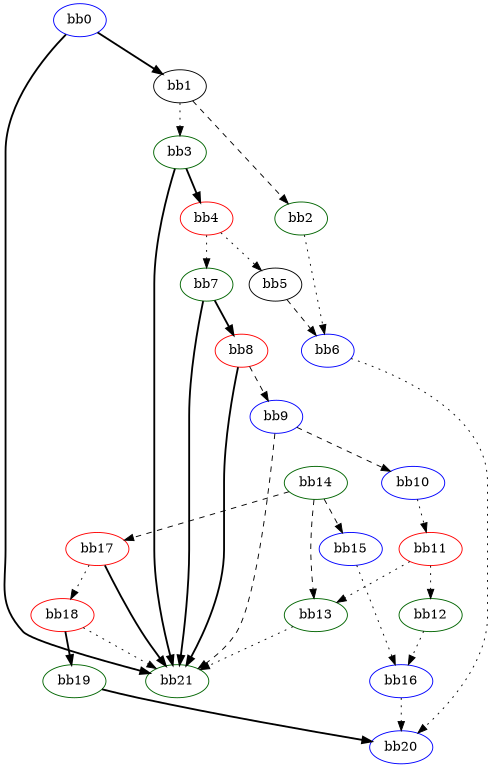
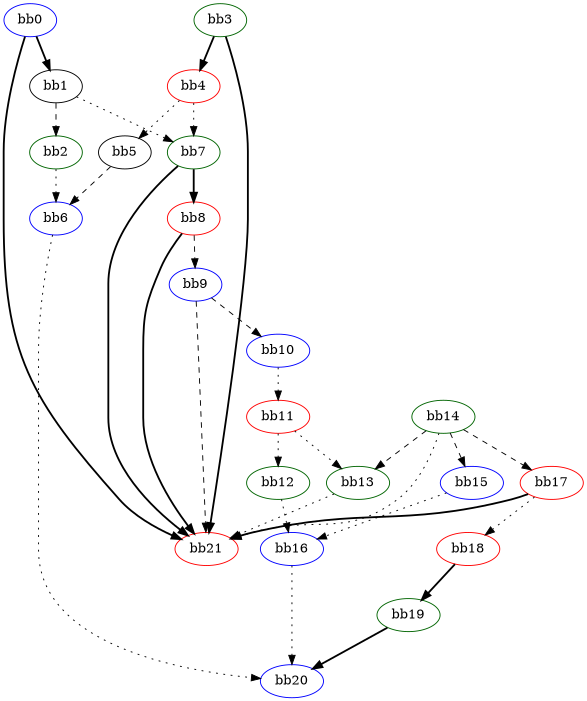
(180, 115) -> (121, 117)
(116, 646) -> (382, 509)
(177, 681) -> (207, 549)
